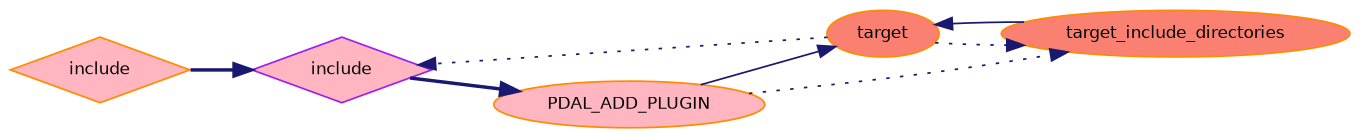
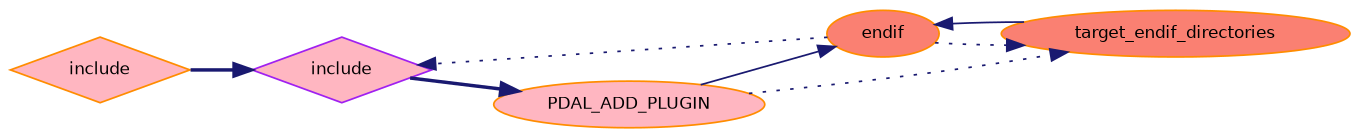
(883, 34) -> (883, 34)
(1176, 34) -> (1176, 34)
